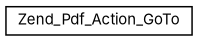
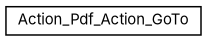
(99, 21) -> (103, 21)
